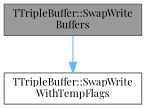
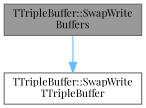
(73, 89) -> (73, 89)
